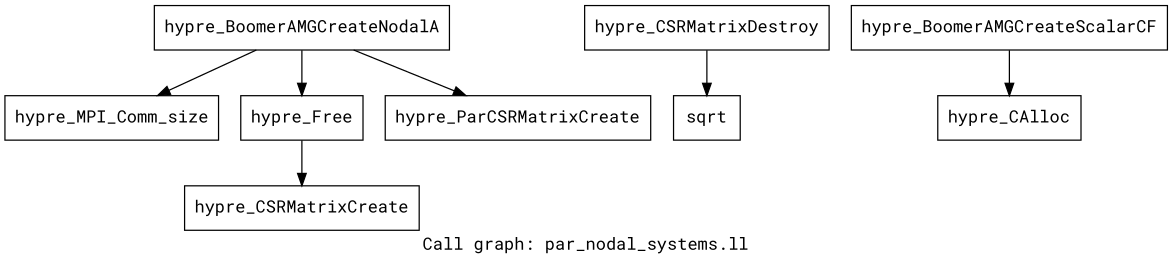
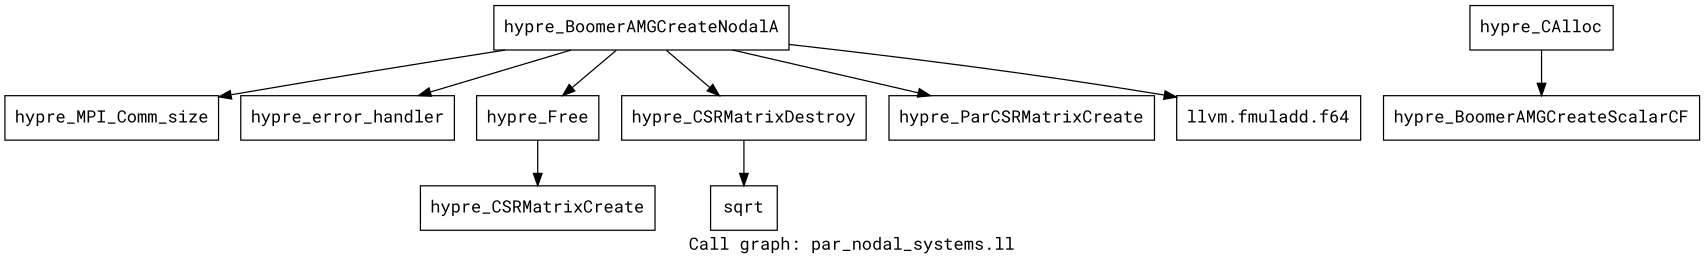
(1009, 67) -> (1542, 67)
none -> (688, 69)
none -> (348, 118)
none -> (1269, 118)
